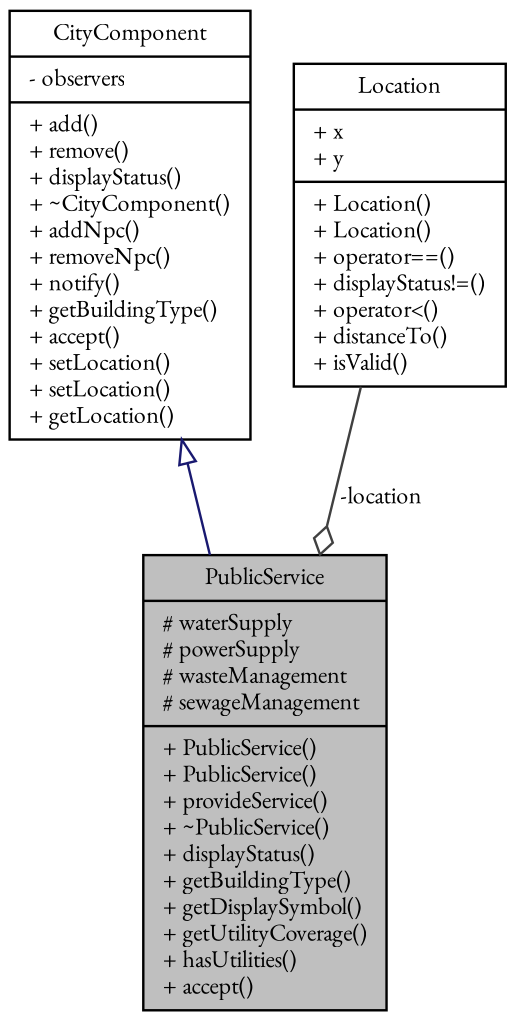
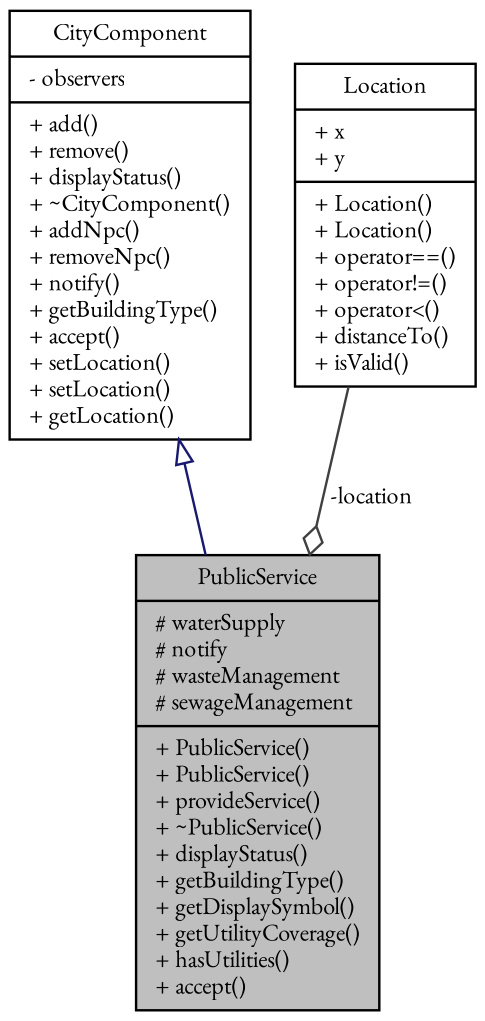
(400, 283) -> (381, 283)
(232, 649) -> (193, 649)
